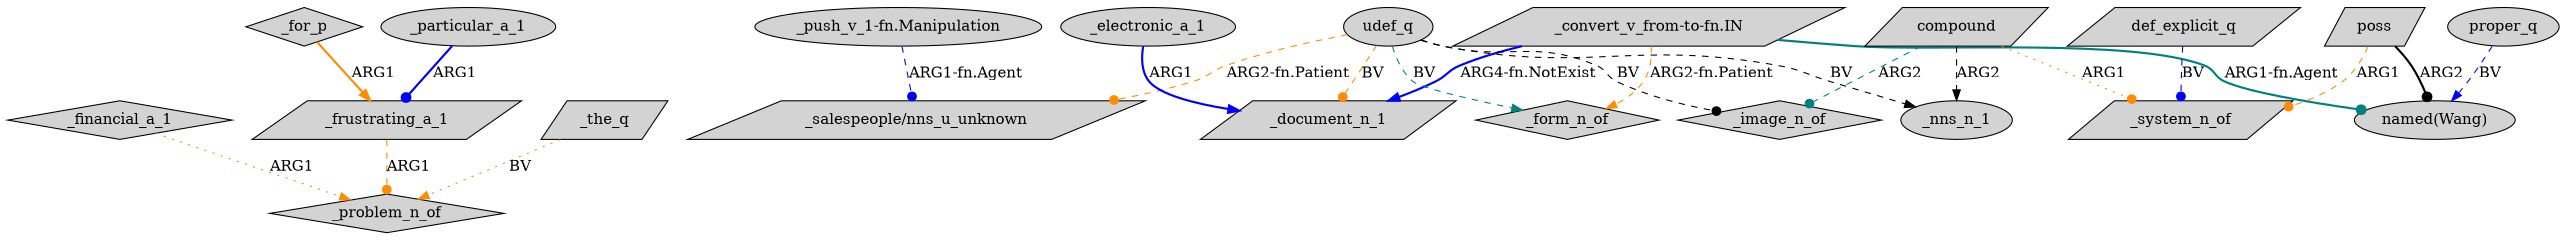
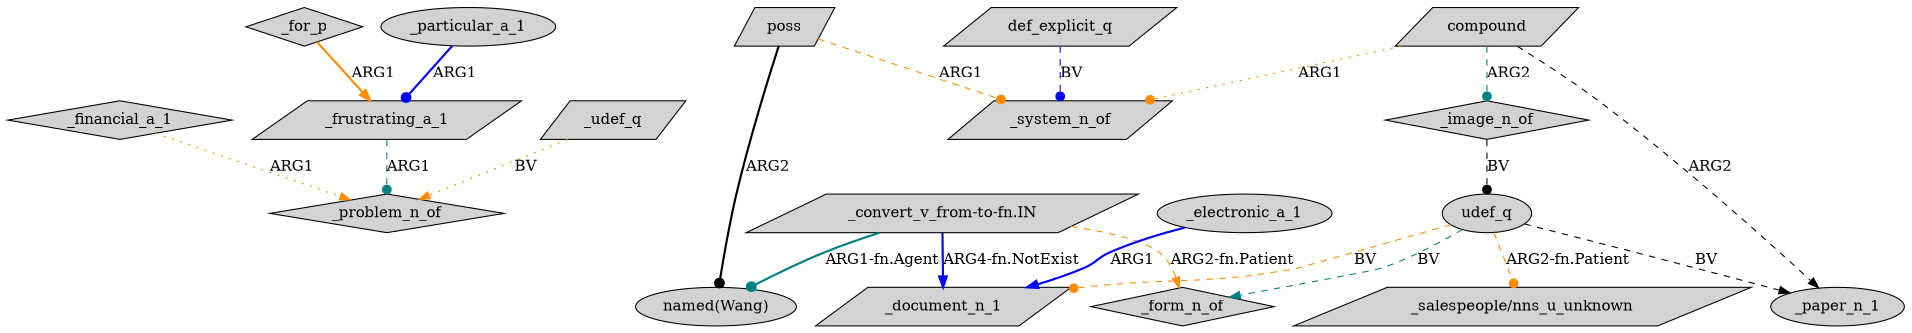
(898, 27) -> none
(2503, 27) -> none
(1593, 64) -> (1487, 162)
(604, 120) -> (613, 120)
(1957, 120) -> (1838, 307)
(387, 162) -> (387, 162)
